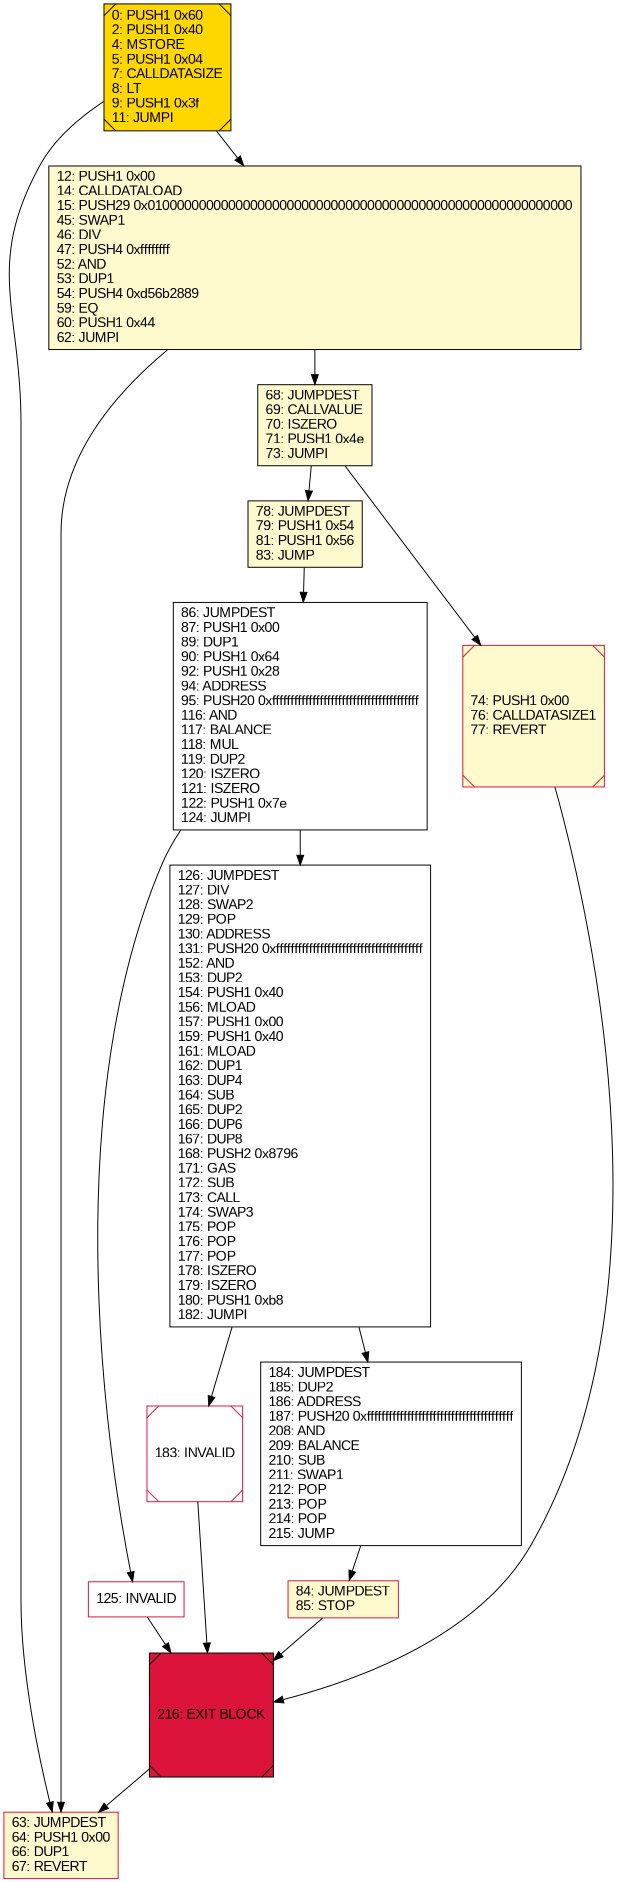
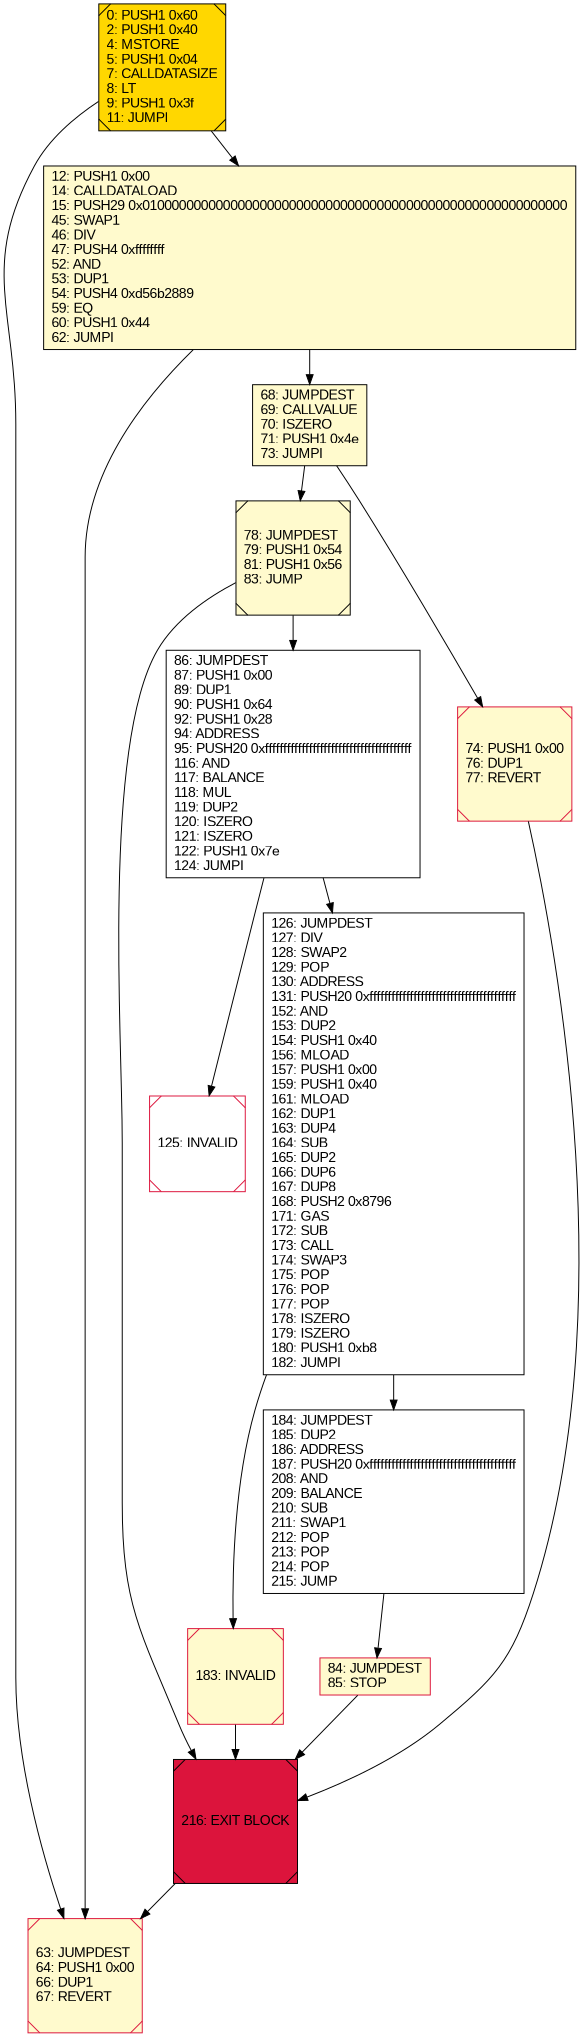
(305, 534) -> (293, 558)
(534, 716) -> (515, 764)
(195, 1454) -> (235, 1676)
(136, 1599) -> (197, 1144)
(156, 1631) -> (122, 1152)
(61, 1845) -> (85, 1976)
